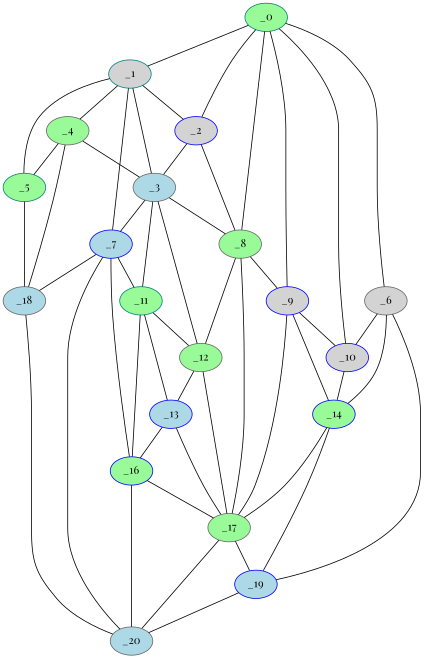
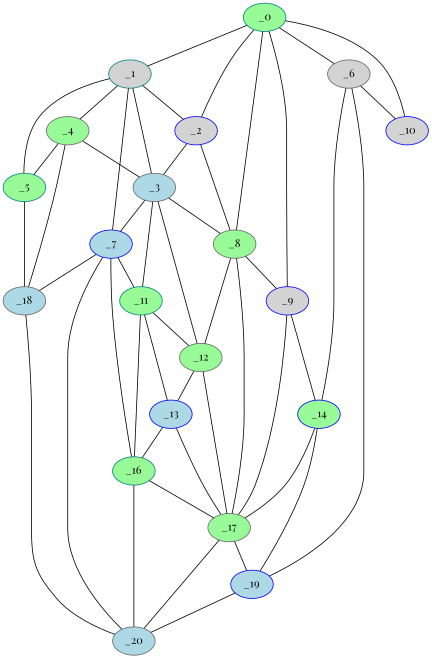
(317, 329) -> none
(341, 386) -> none
(132, 471) -> (134, 471)
